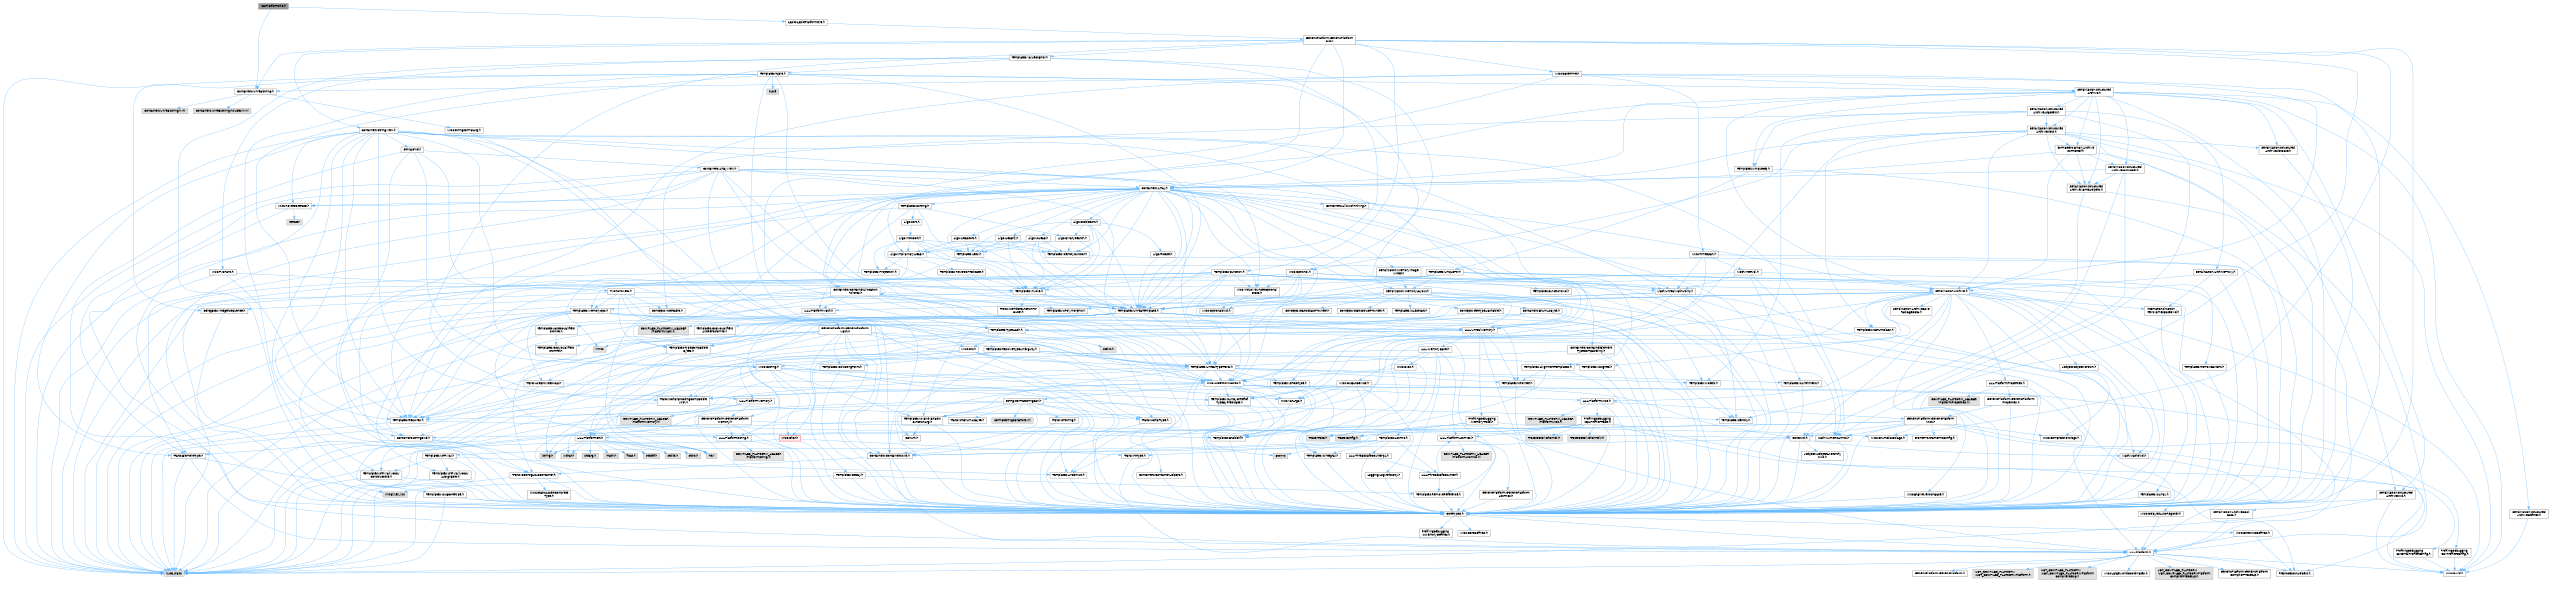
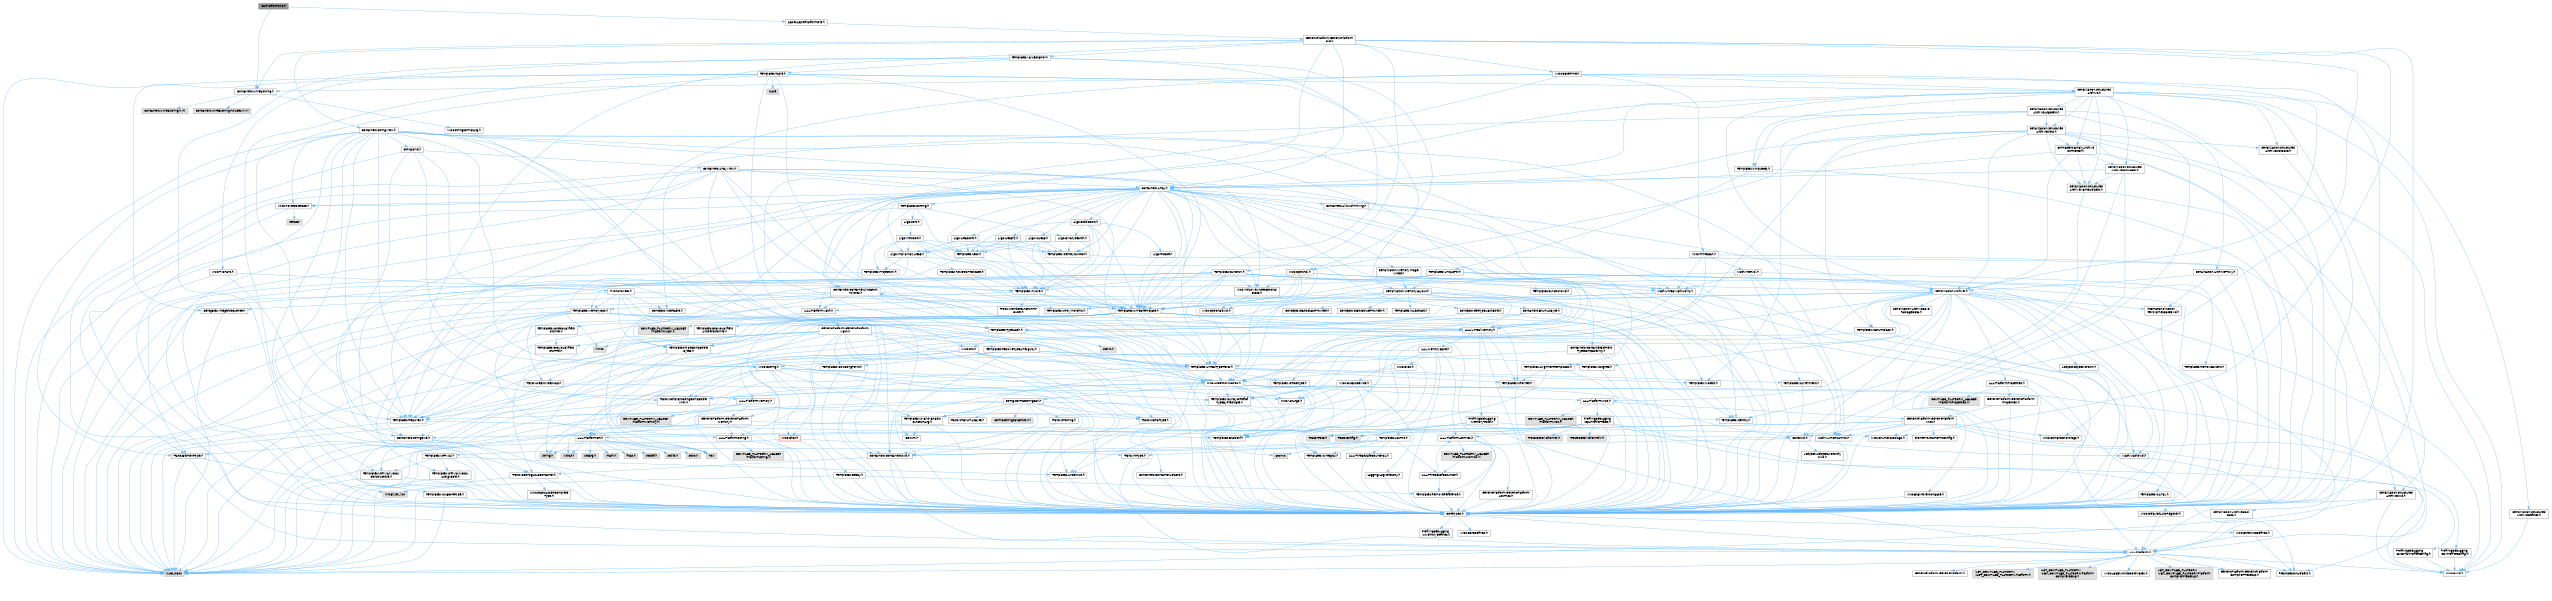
(1405, 320) -> none
(1403, 465) -> (1453, 466)
none -> (1226, 500)
